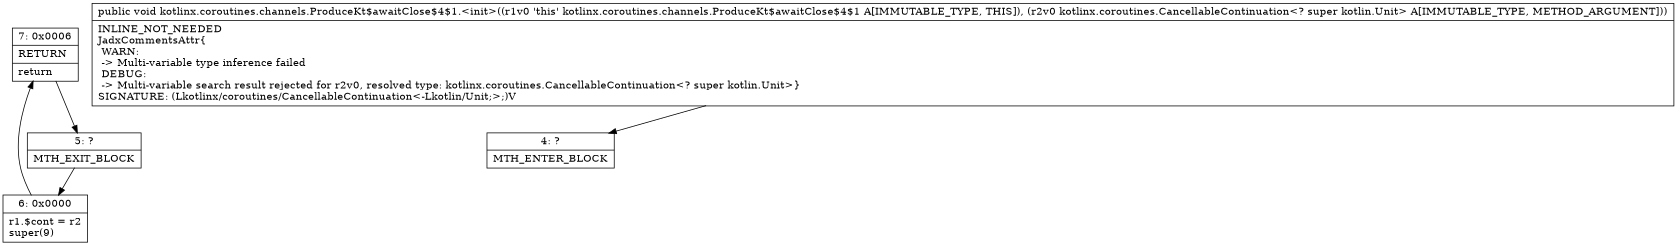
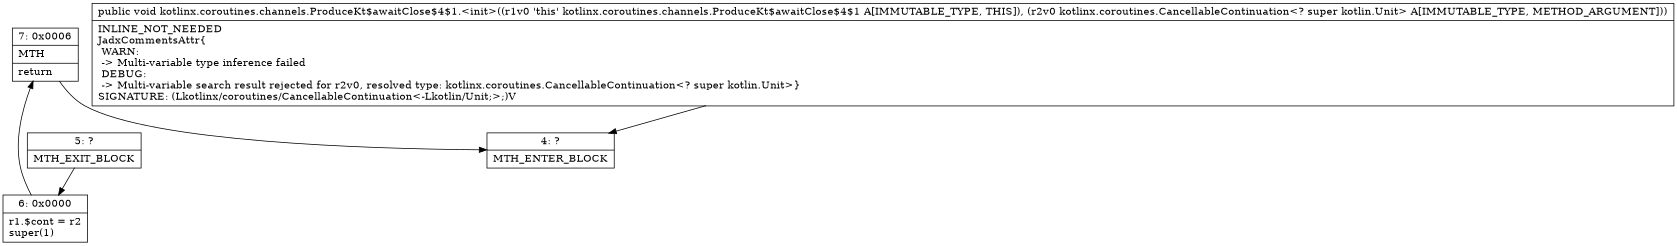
(43, 54) -> (32, 54)
(65, 103) -> (262, 141)
(32, 233) -> (32, 233)
